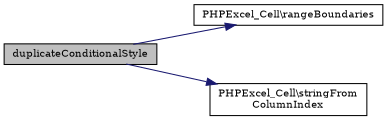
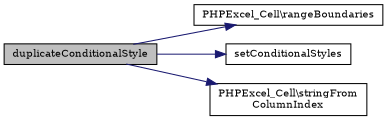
none -> (288, 54)
